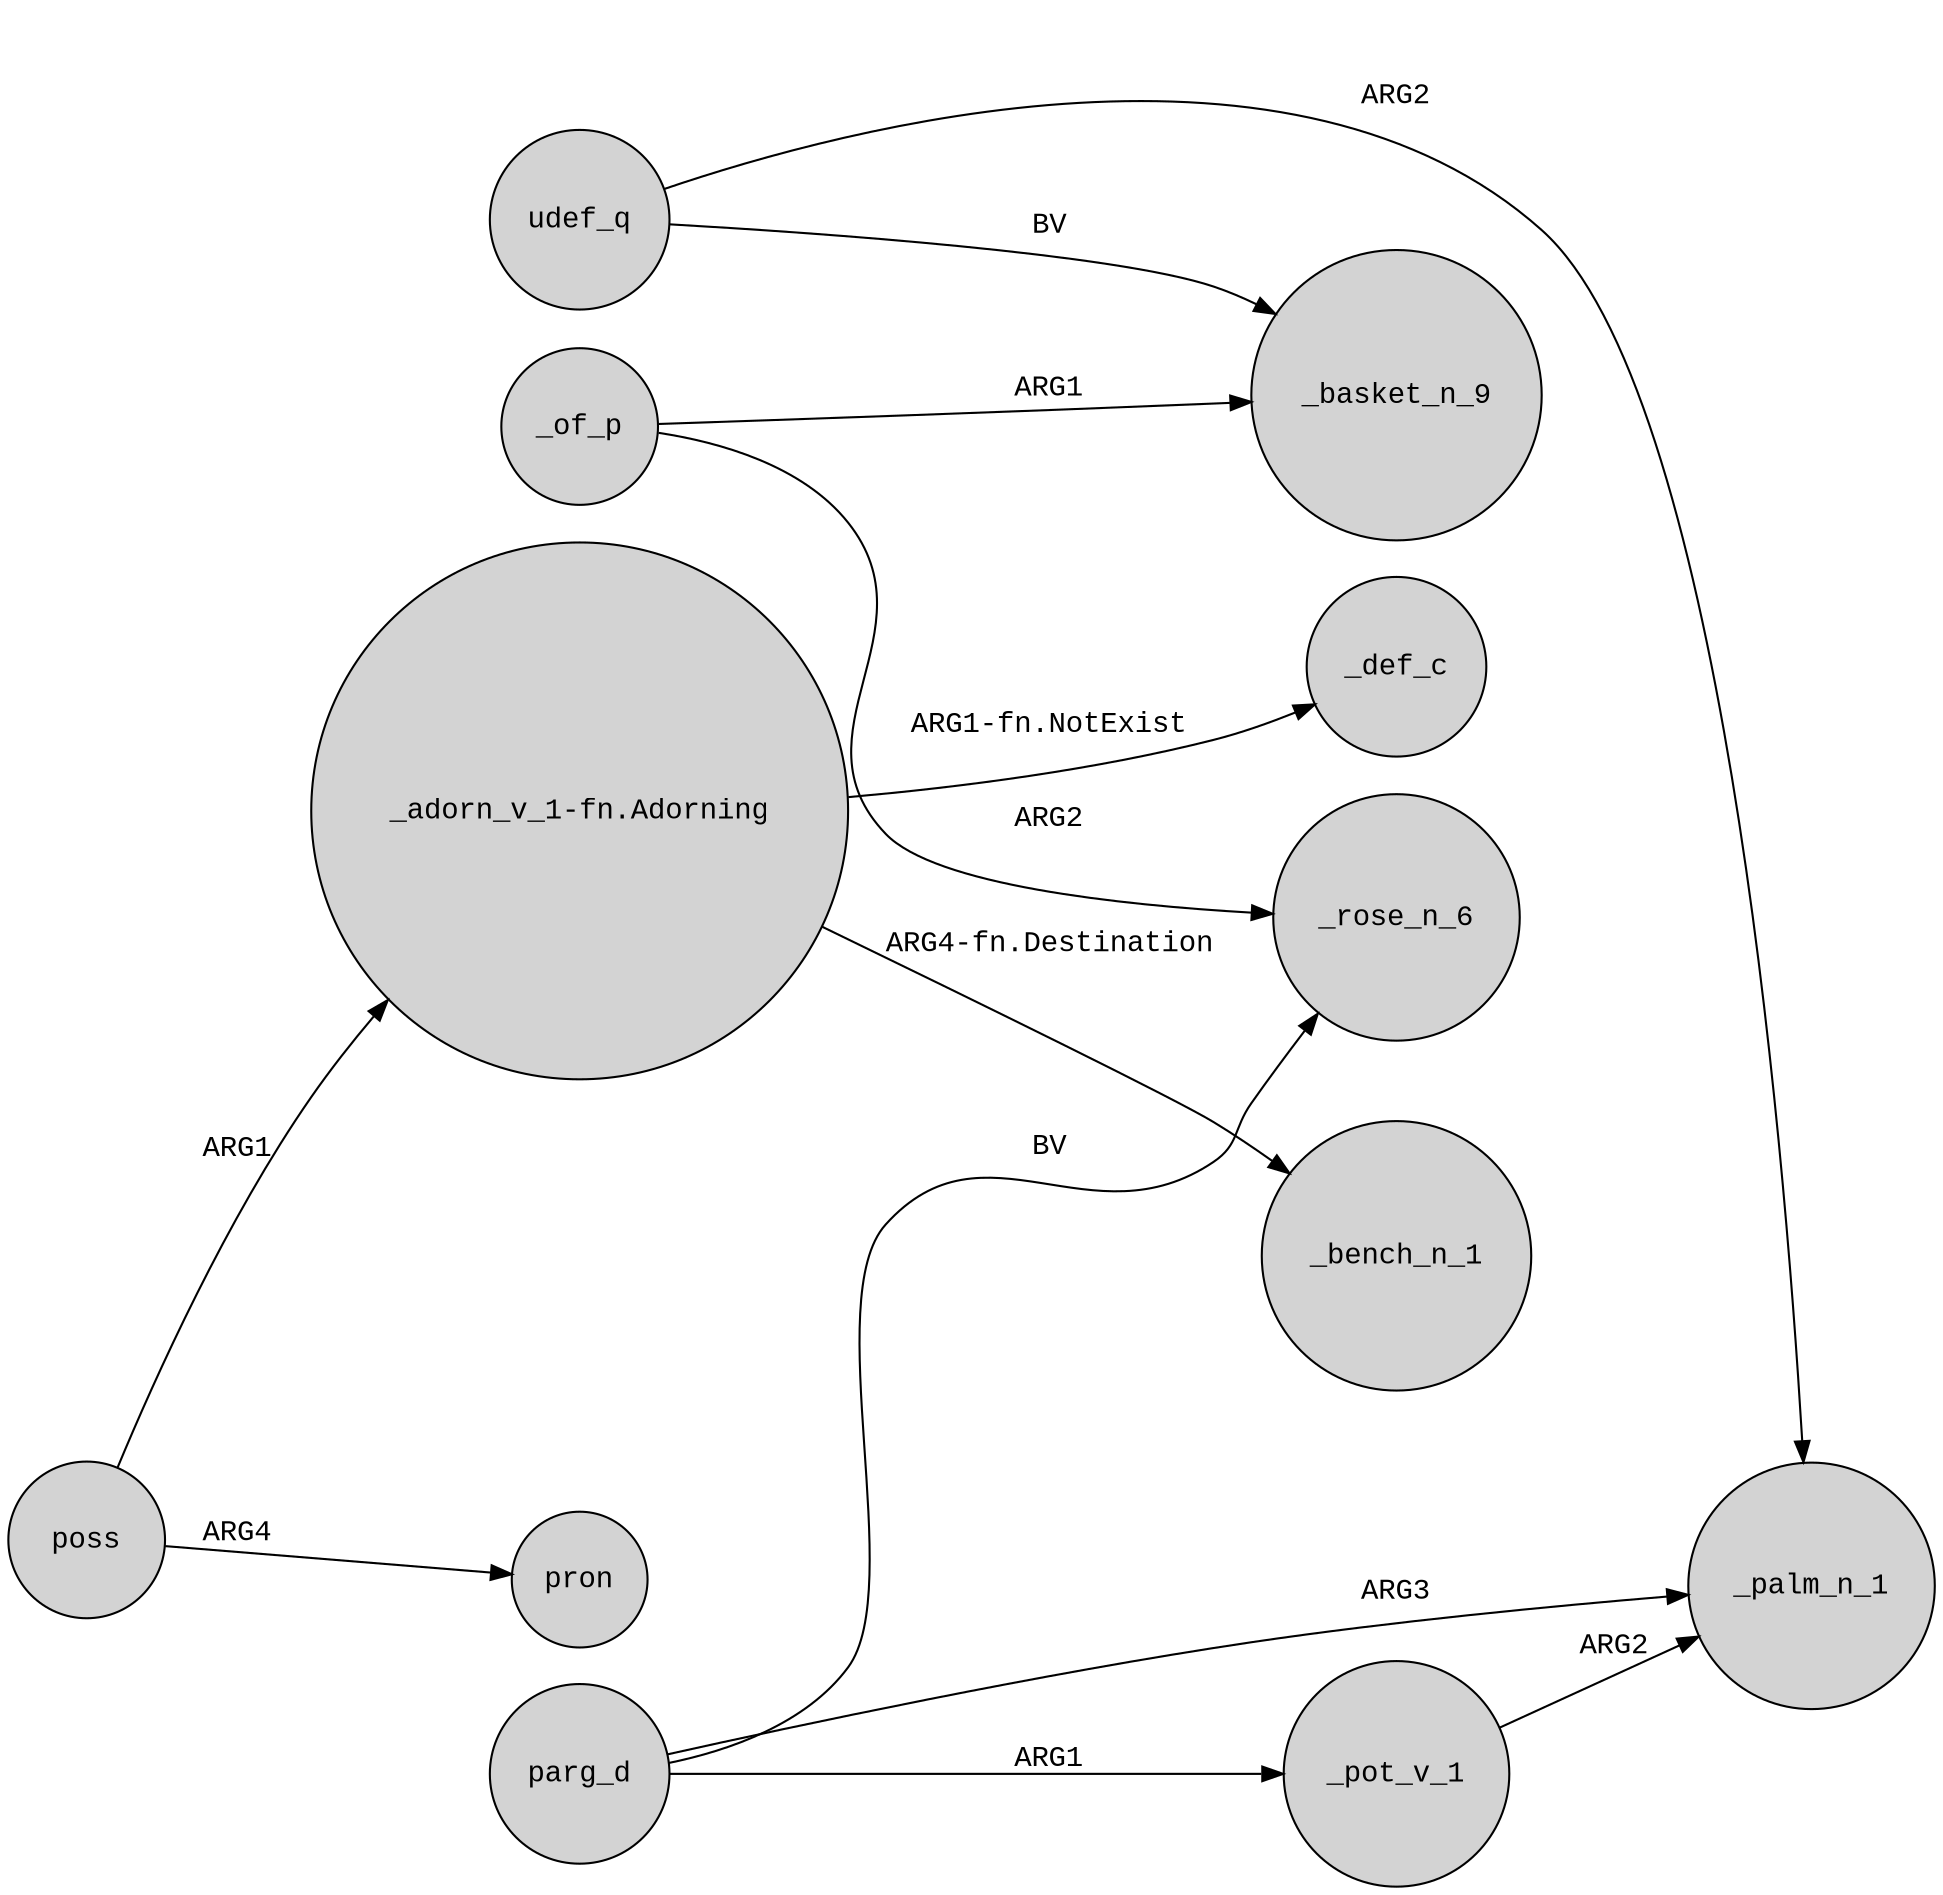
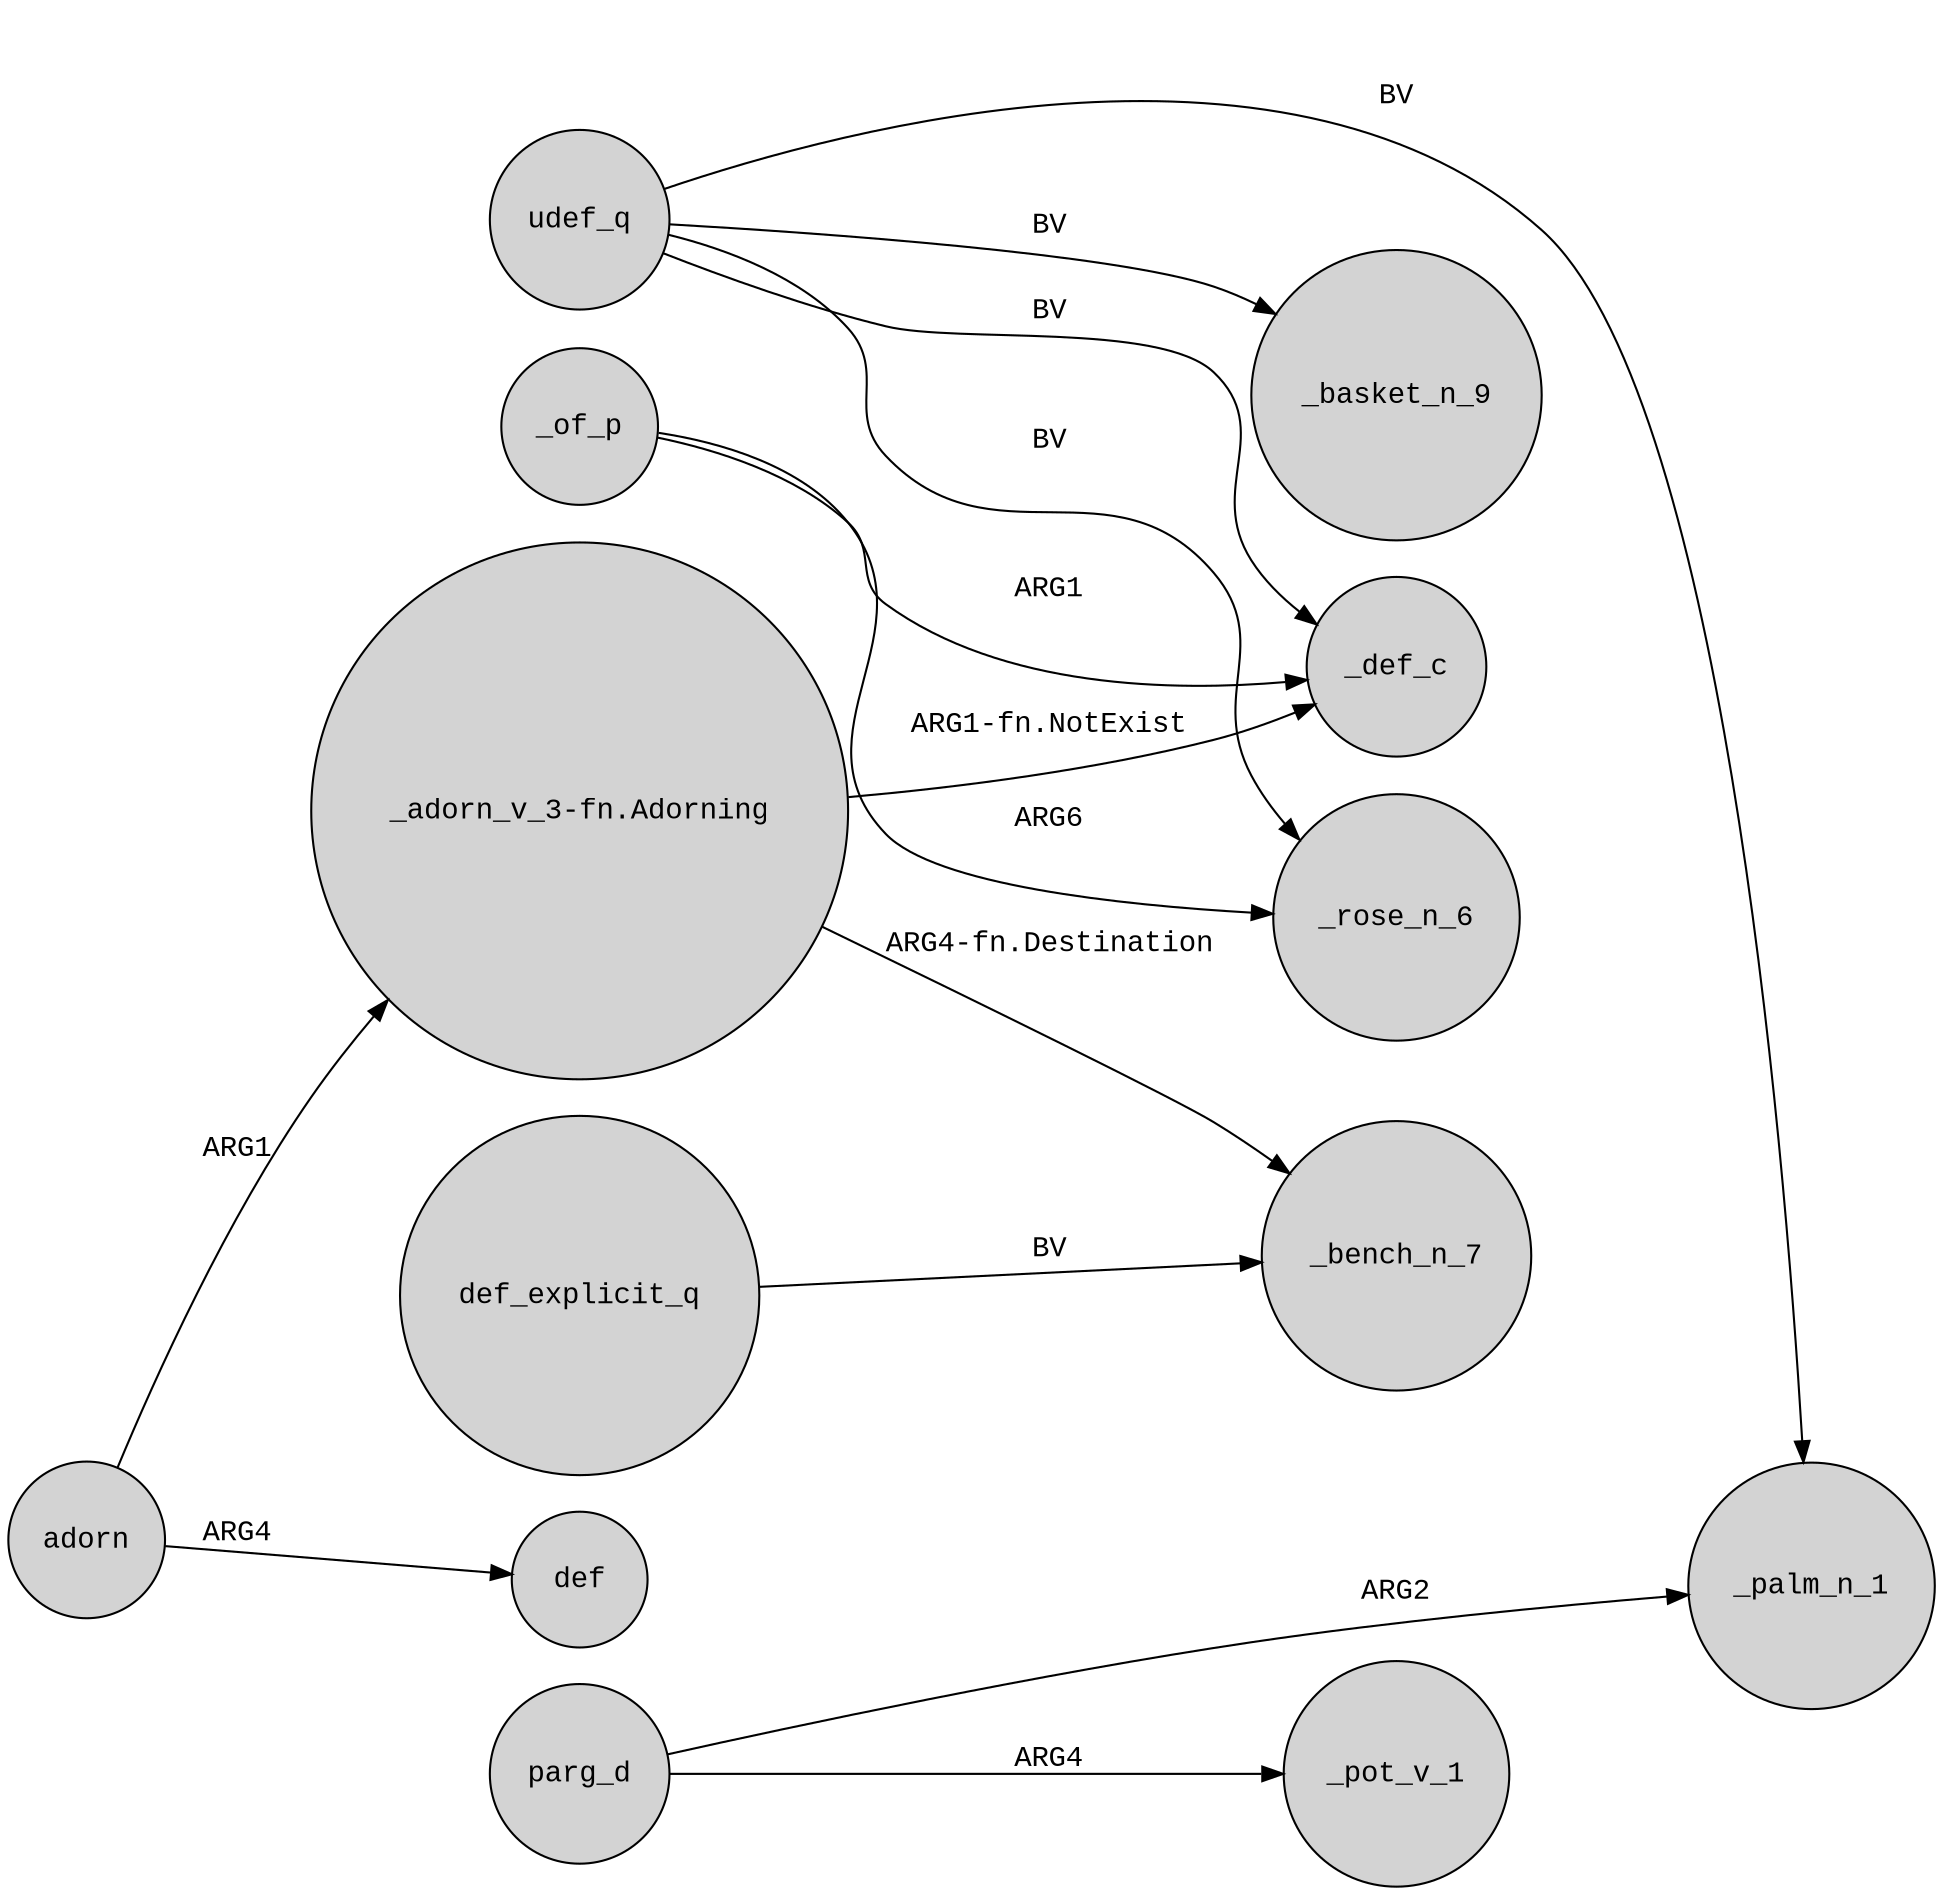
(1397, 95) -> (1397, 95)
none -> (1070, 338)
(944, 414) -> (934, 633)
(580, 811) -> (580, 811)
(1050, 818) -> (1050, 818)
(1397, 1256) -> (1397, 1256)
(863, 1295) -> (1015, 511)
none -> (580, 1296)
(87, 1540) -> (87, 1540)
(580, 1580) -> (580, 1580)
(1397, 1591) -> (1397, 1591)
(1590, 1687) -> none
(1050, 1758) -> (1050, 1758)
